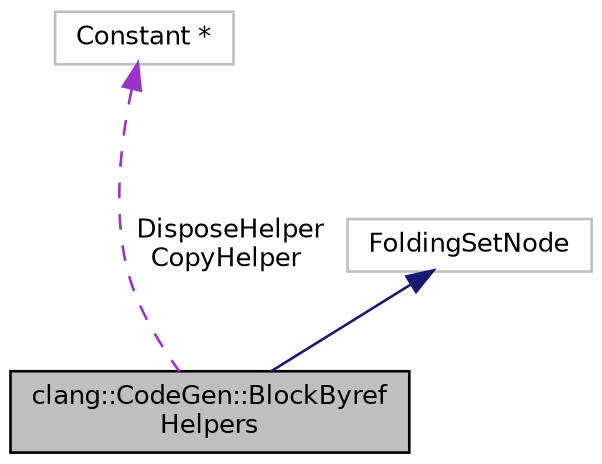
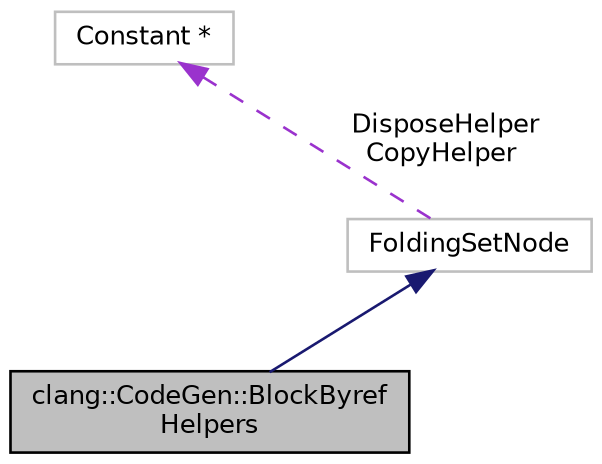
(122, 237) -> (318, 149)
